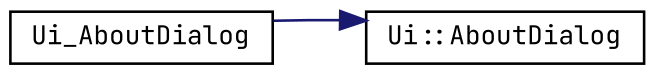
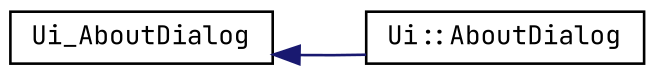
(306, 20) -> (333, 55)
